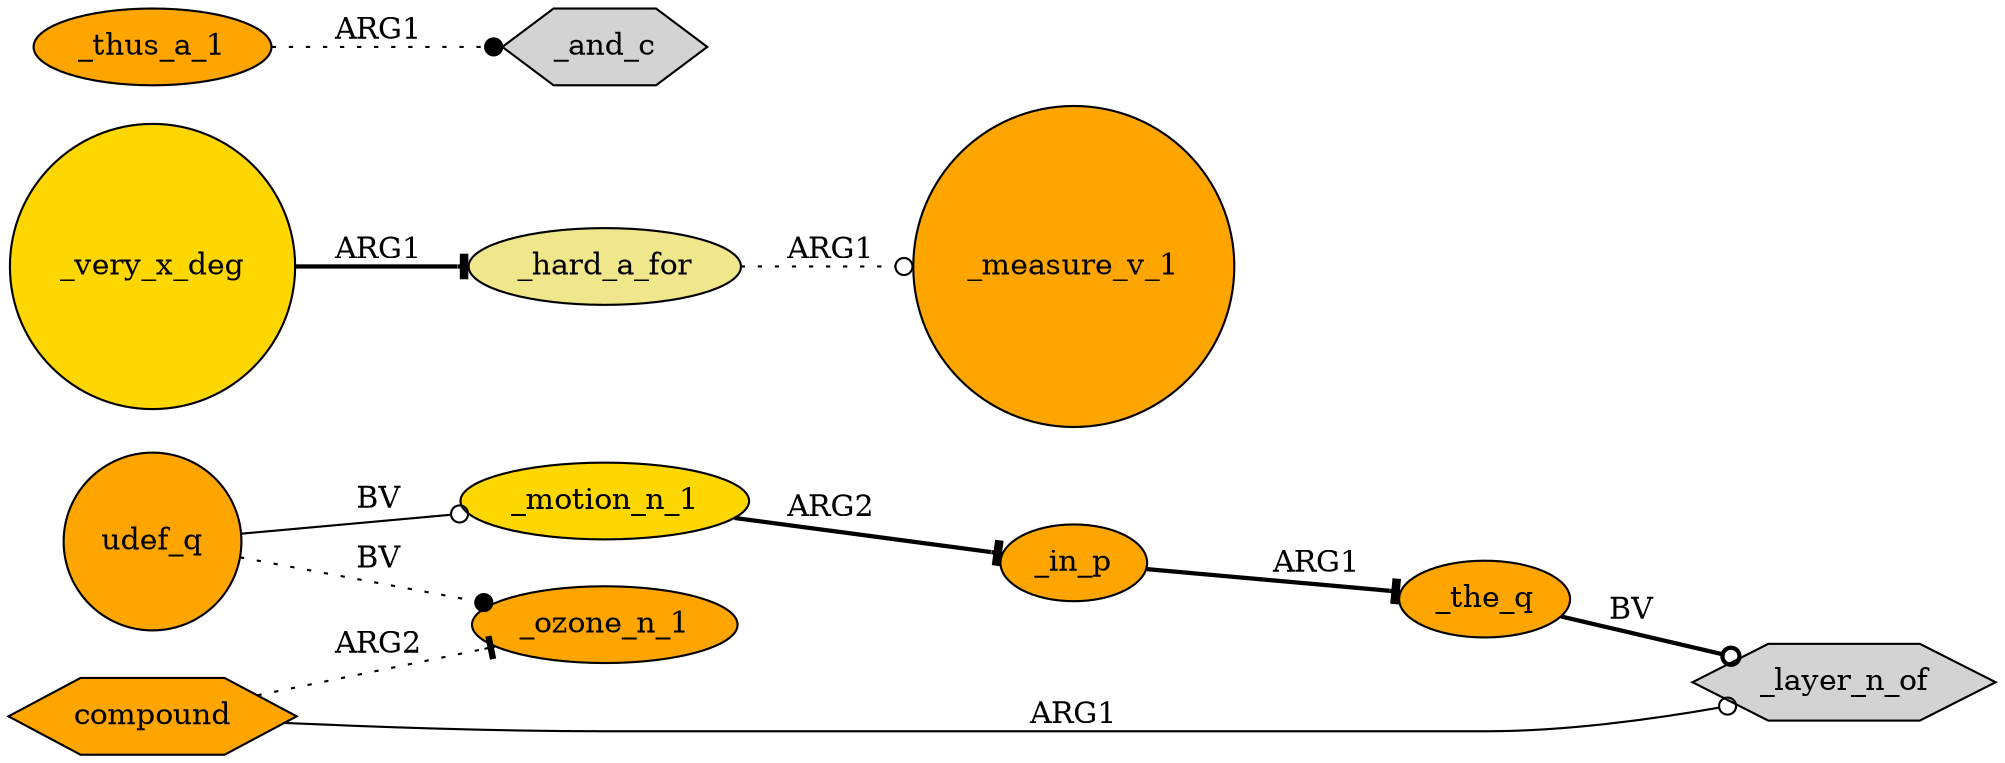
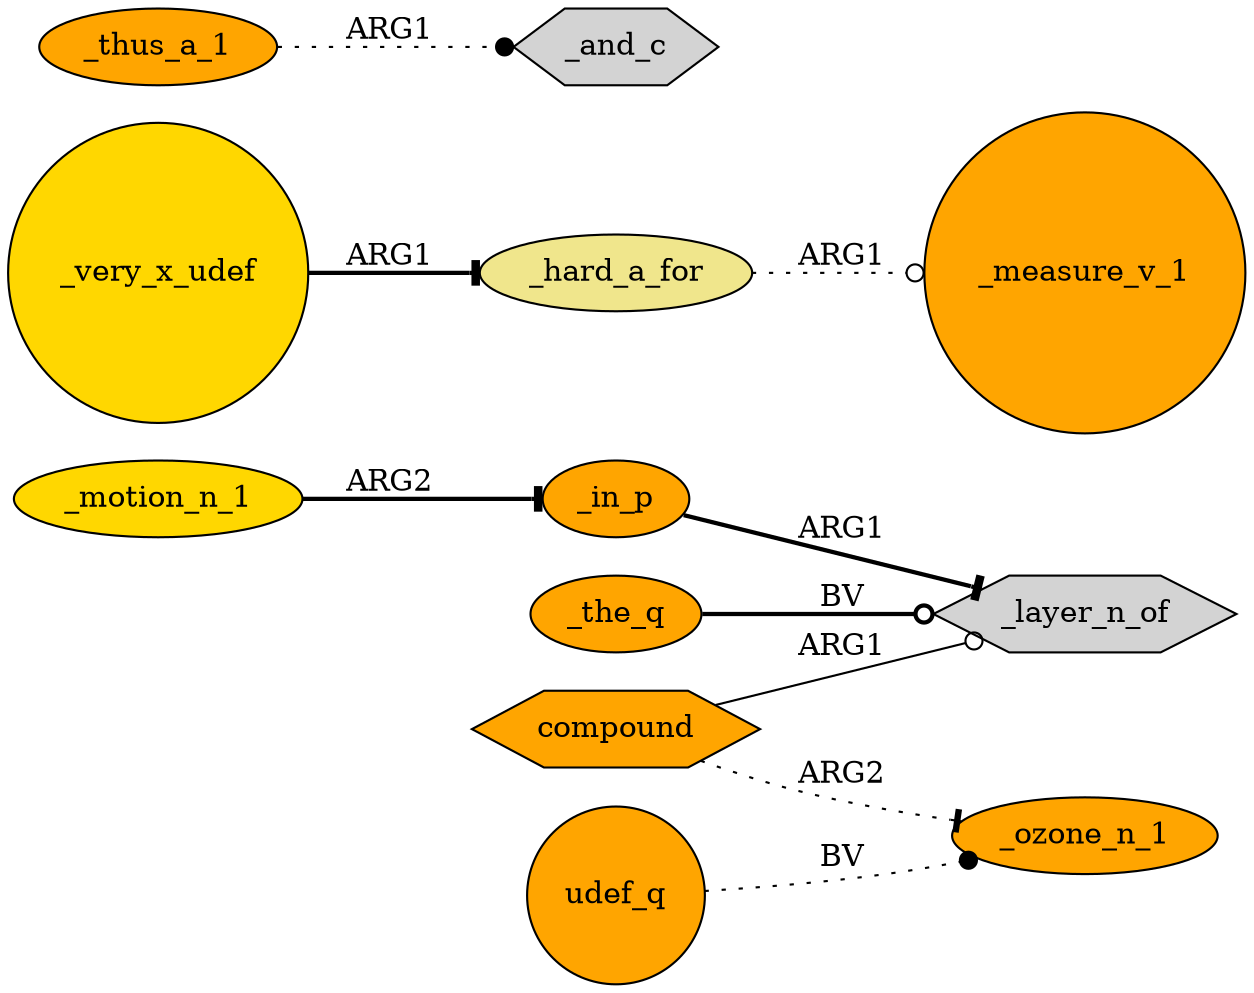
(153, 266) -> (158, 273)
(346, 524) -> none
(1268, 580) -> (827, 551)
